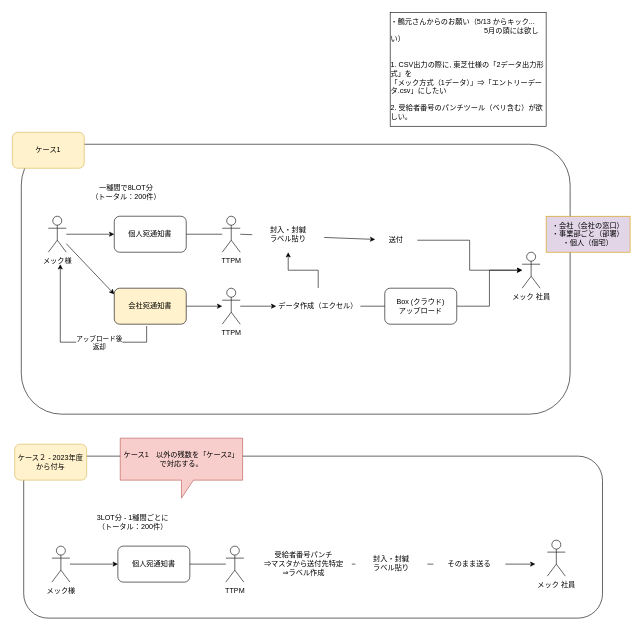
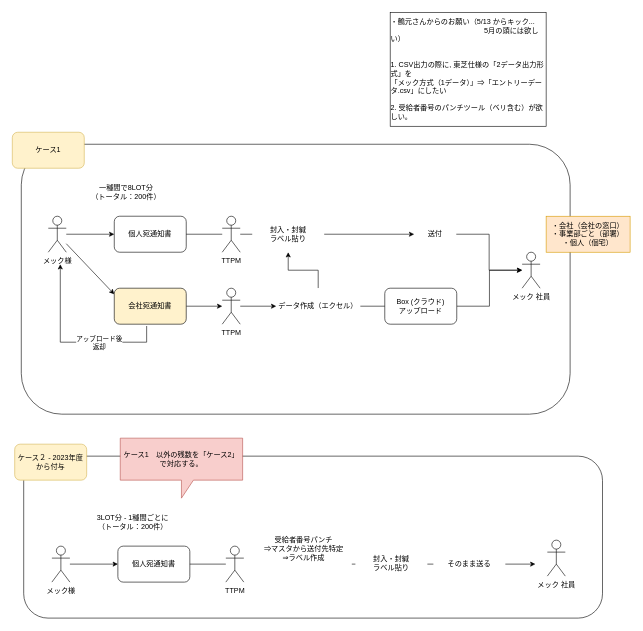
(588, 234) -> (588, 234)
(396, 240) -> (435, 234)
(304, 564) -> (304, 549)
